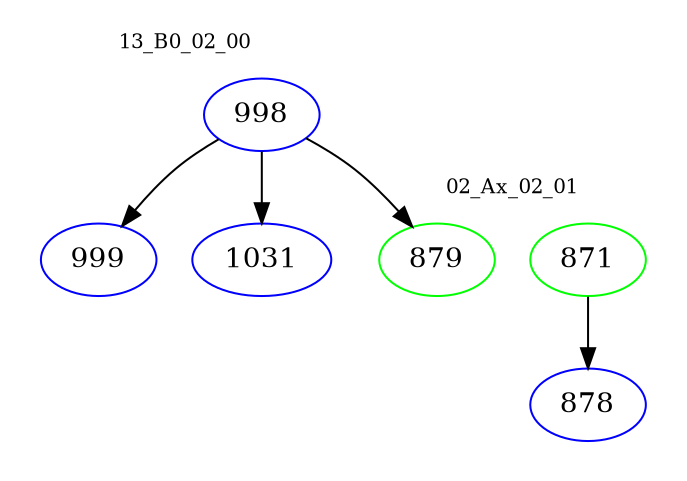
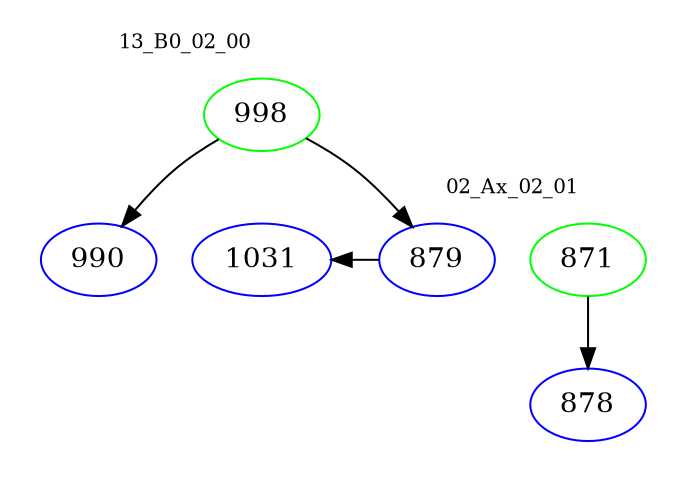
(262, 115) -> (262, 115)
(262, 177) -> (366, 260)
(99, 260) -> (99, 260)
(437, 260) -> (437, 260)
